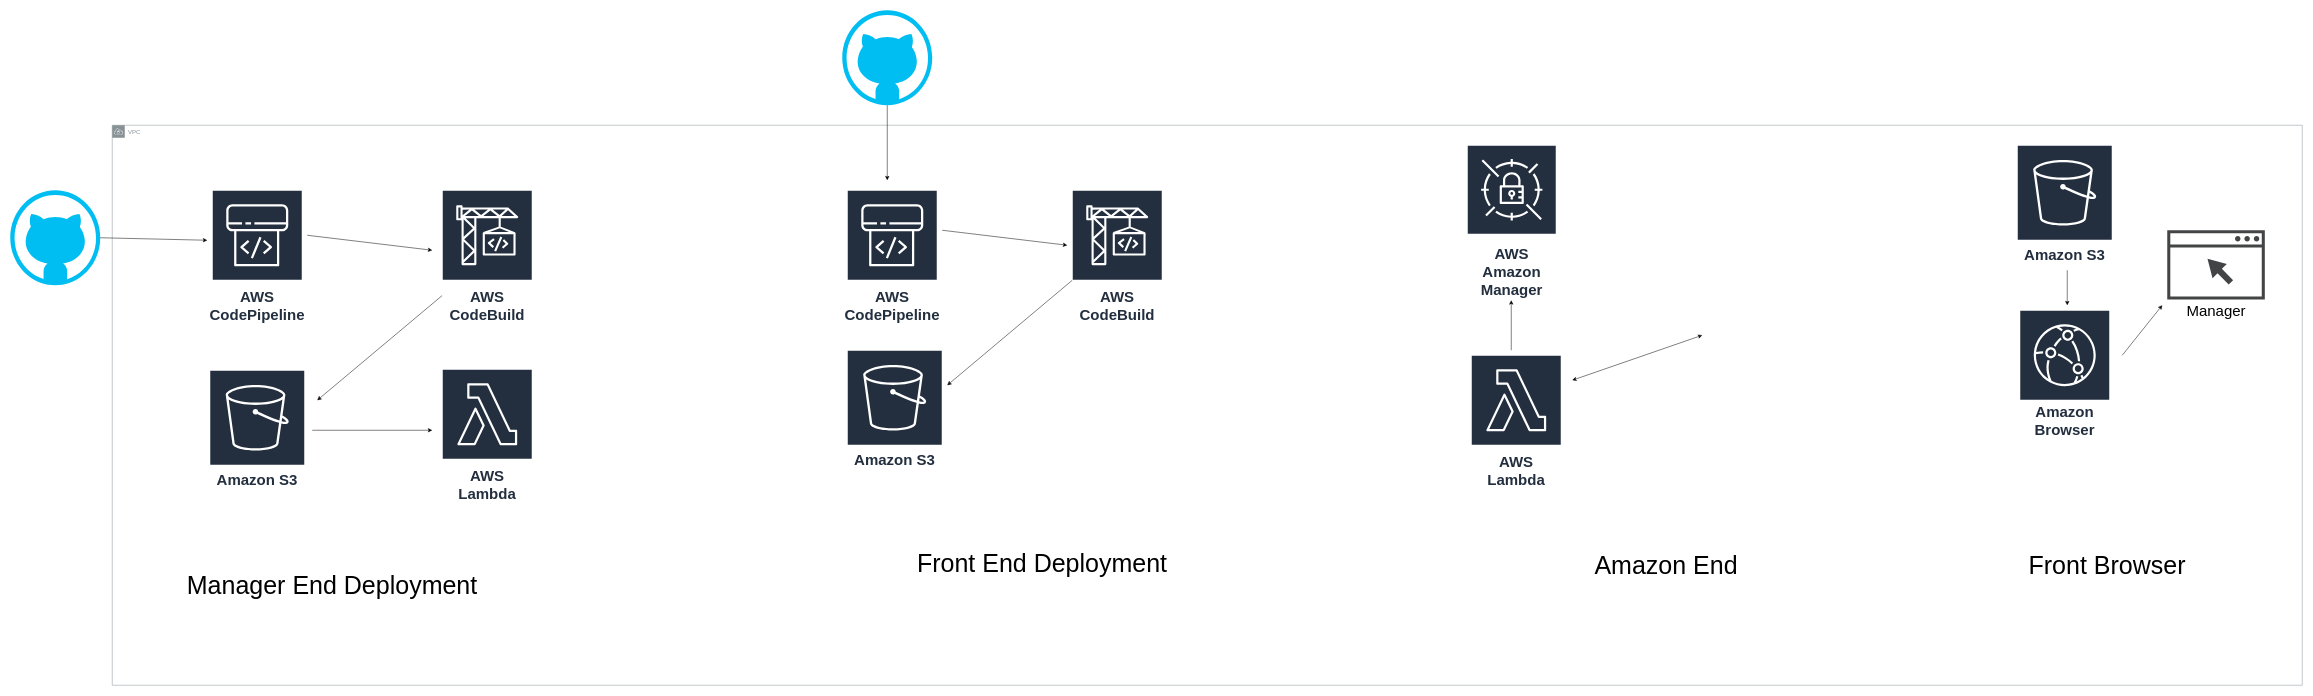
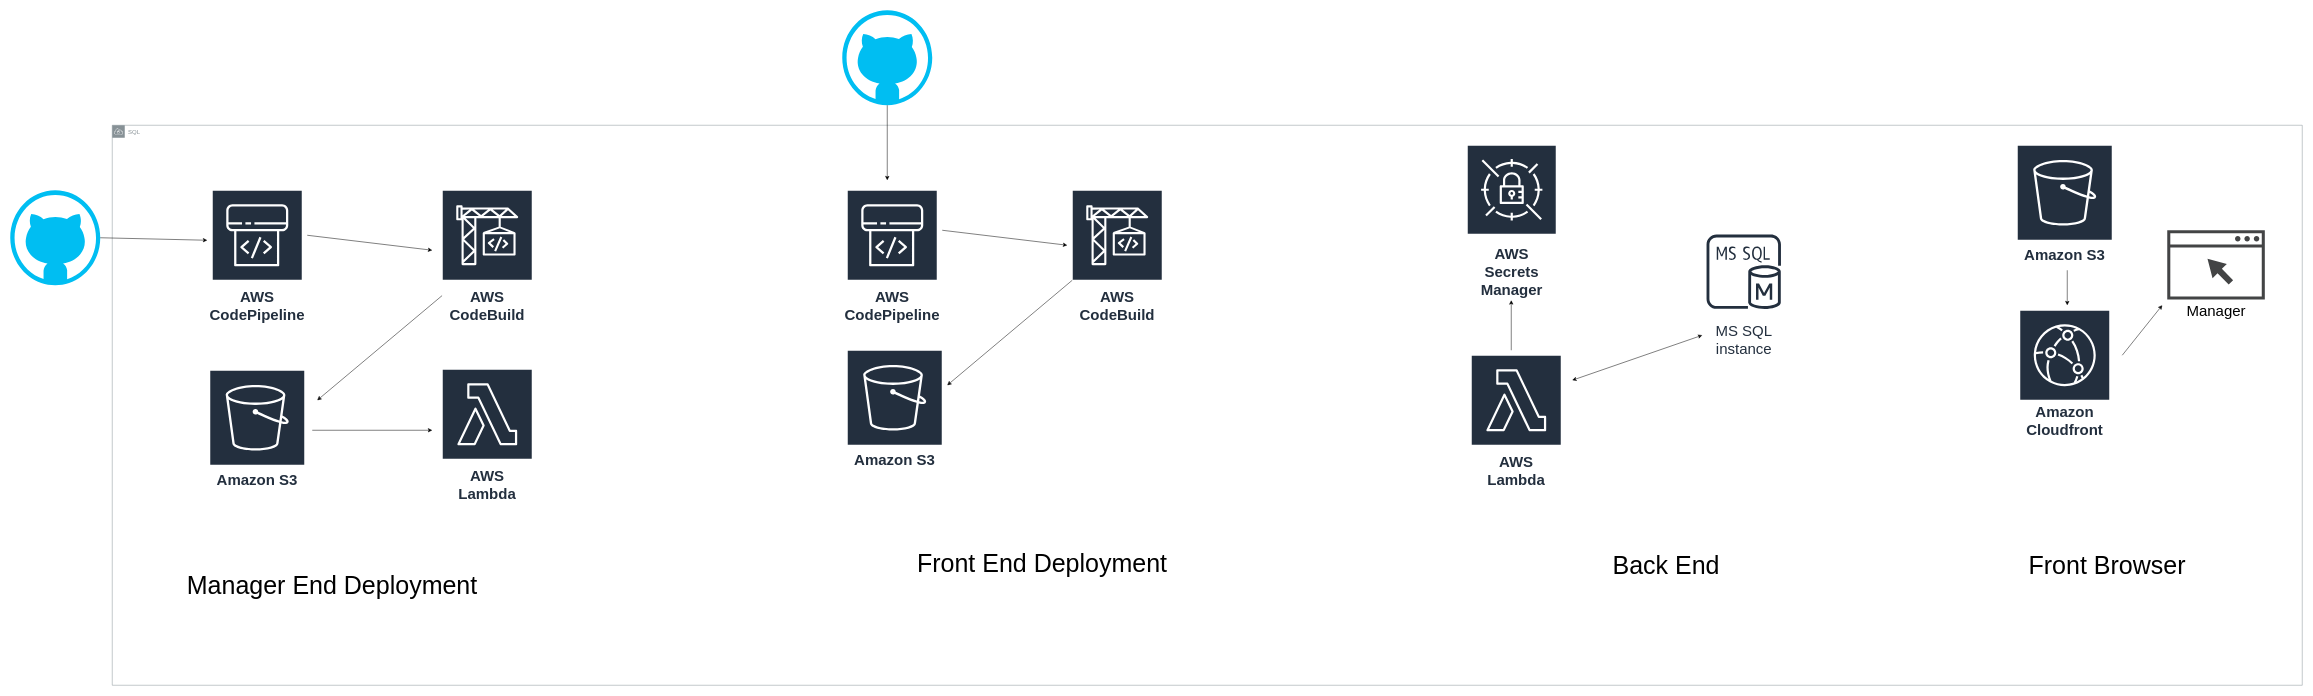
(133, 132) -> (133, 132)
none -> (1744, 272)
(1512, 295) -> (1512, 295)
(2065, 435) -> (2065, 435)
(1666, 565) -> (1666, 565)
